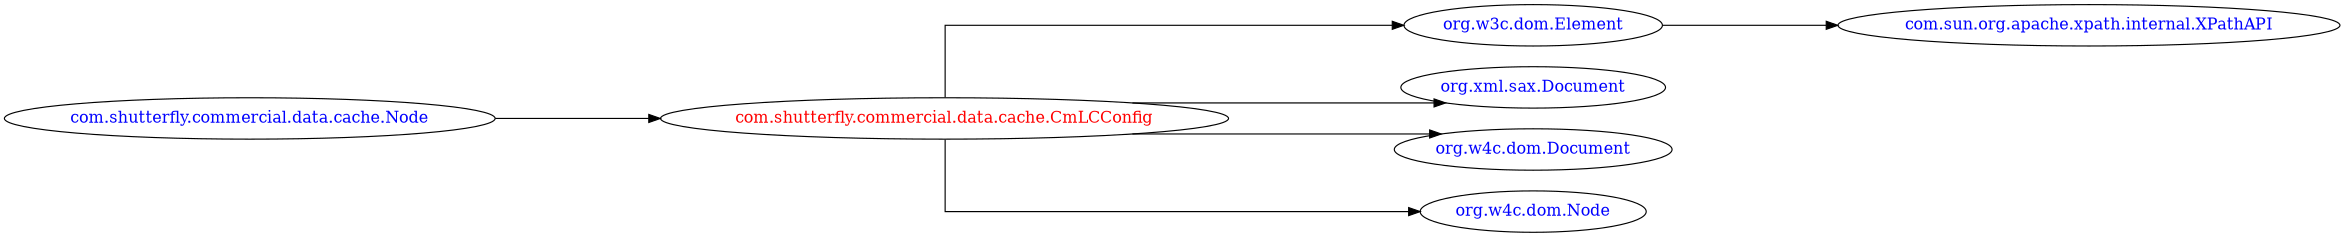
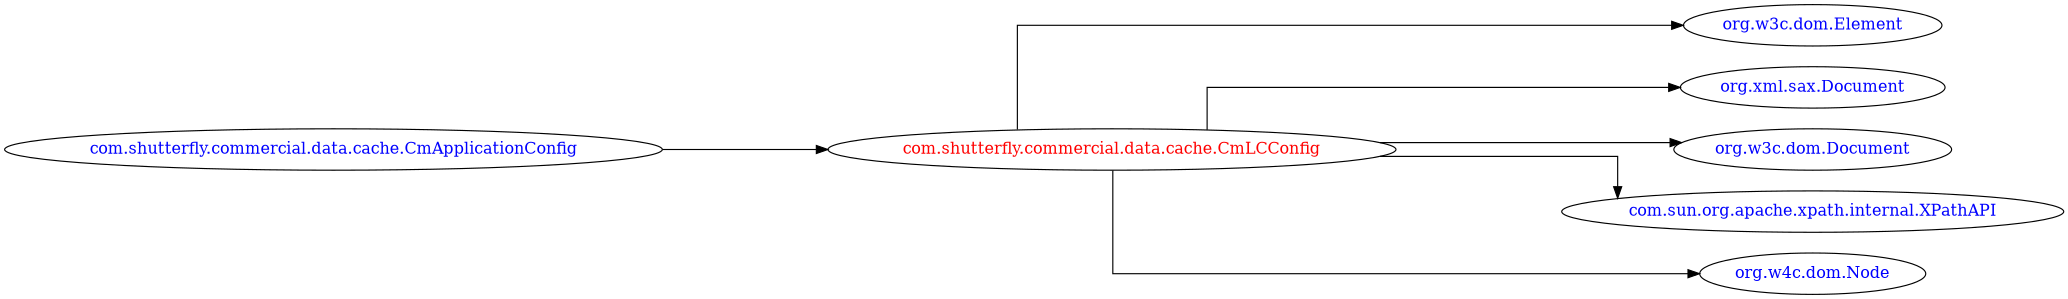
(1744, 25) -> (1514, 156)
(250, 118) -> (333, 150)
(1533, 150) -> (1813, 150)
